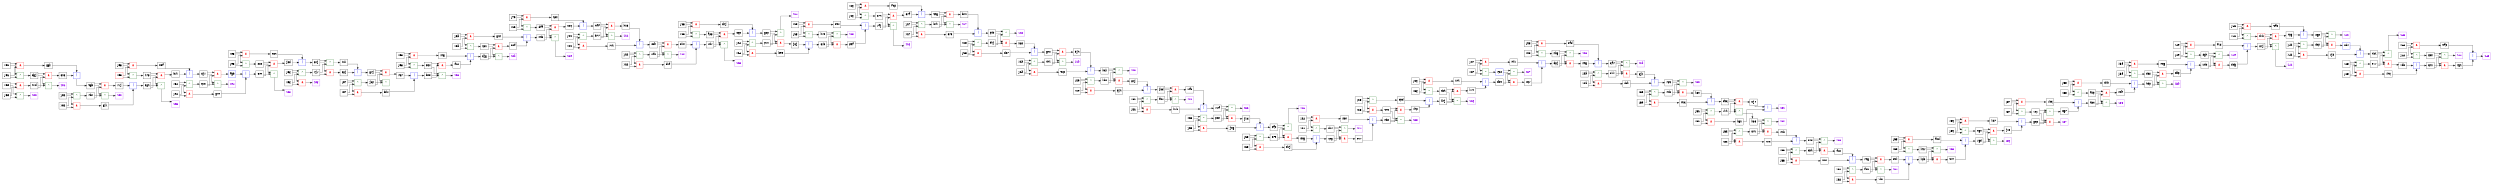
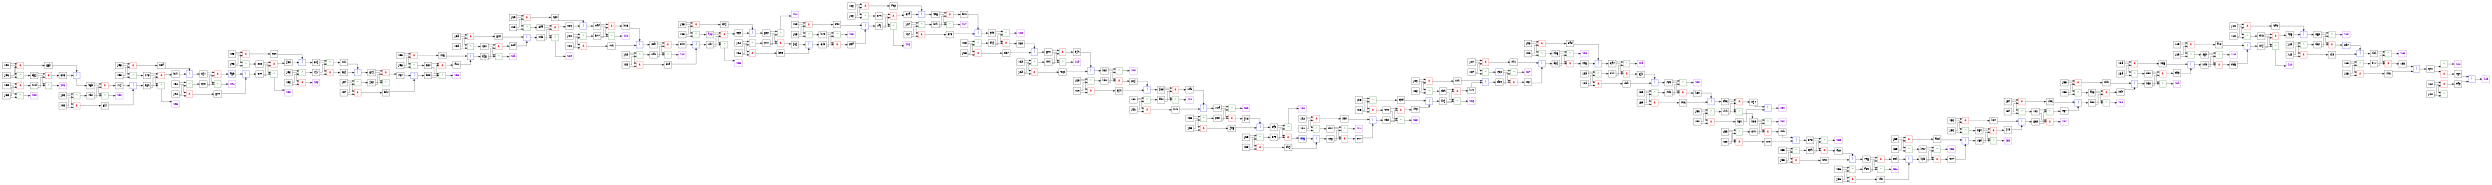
(513, 17) -> (513, 17)
(710, 35) -> (710, 35)
(2261, 36) -> (2261, 36)
(2430, 55) -> none
(119, 76) -> (119, 76)
(1302, 139) -> (1302, 139)
